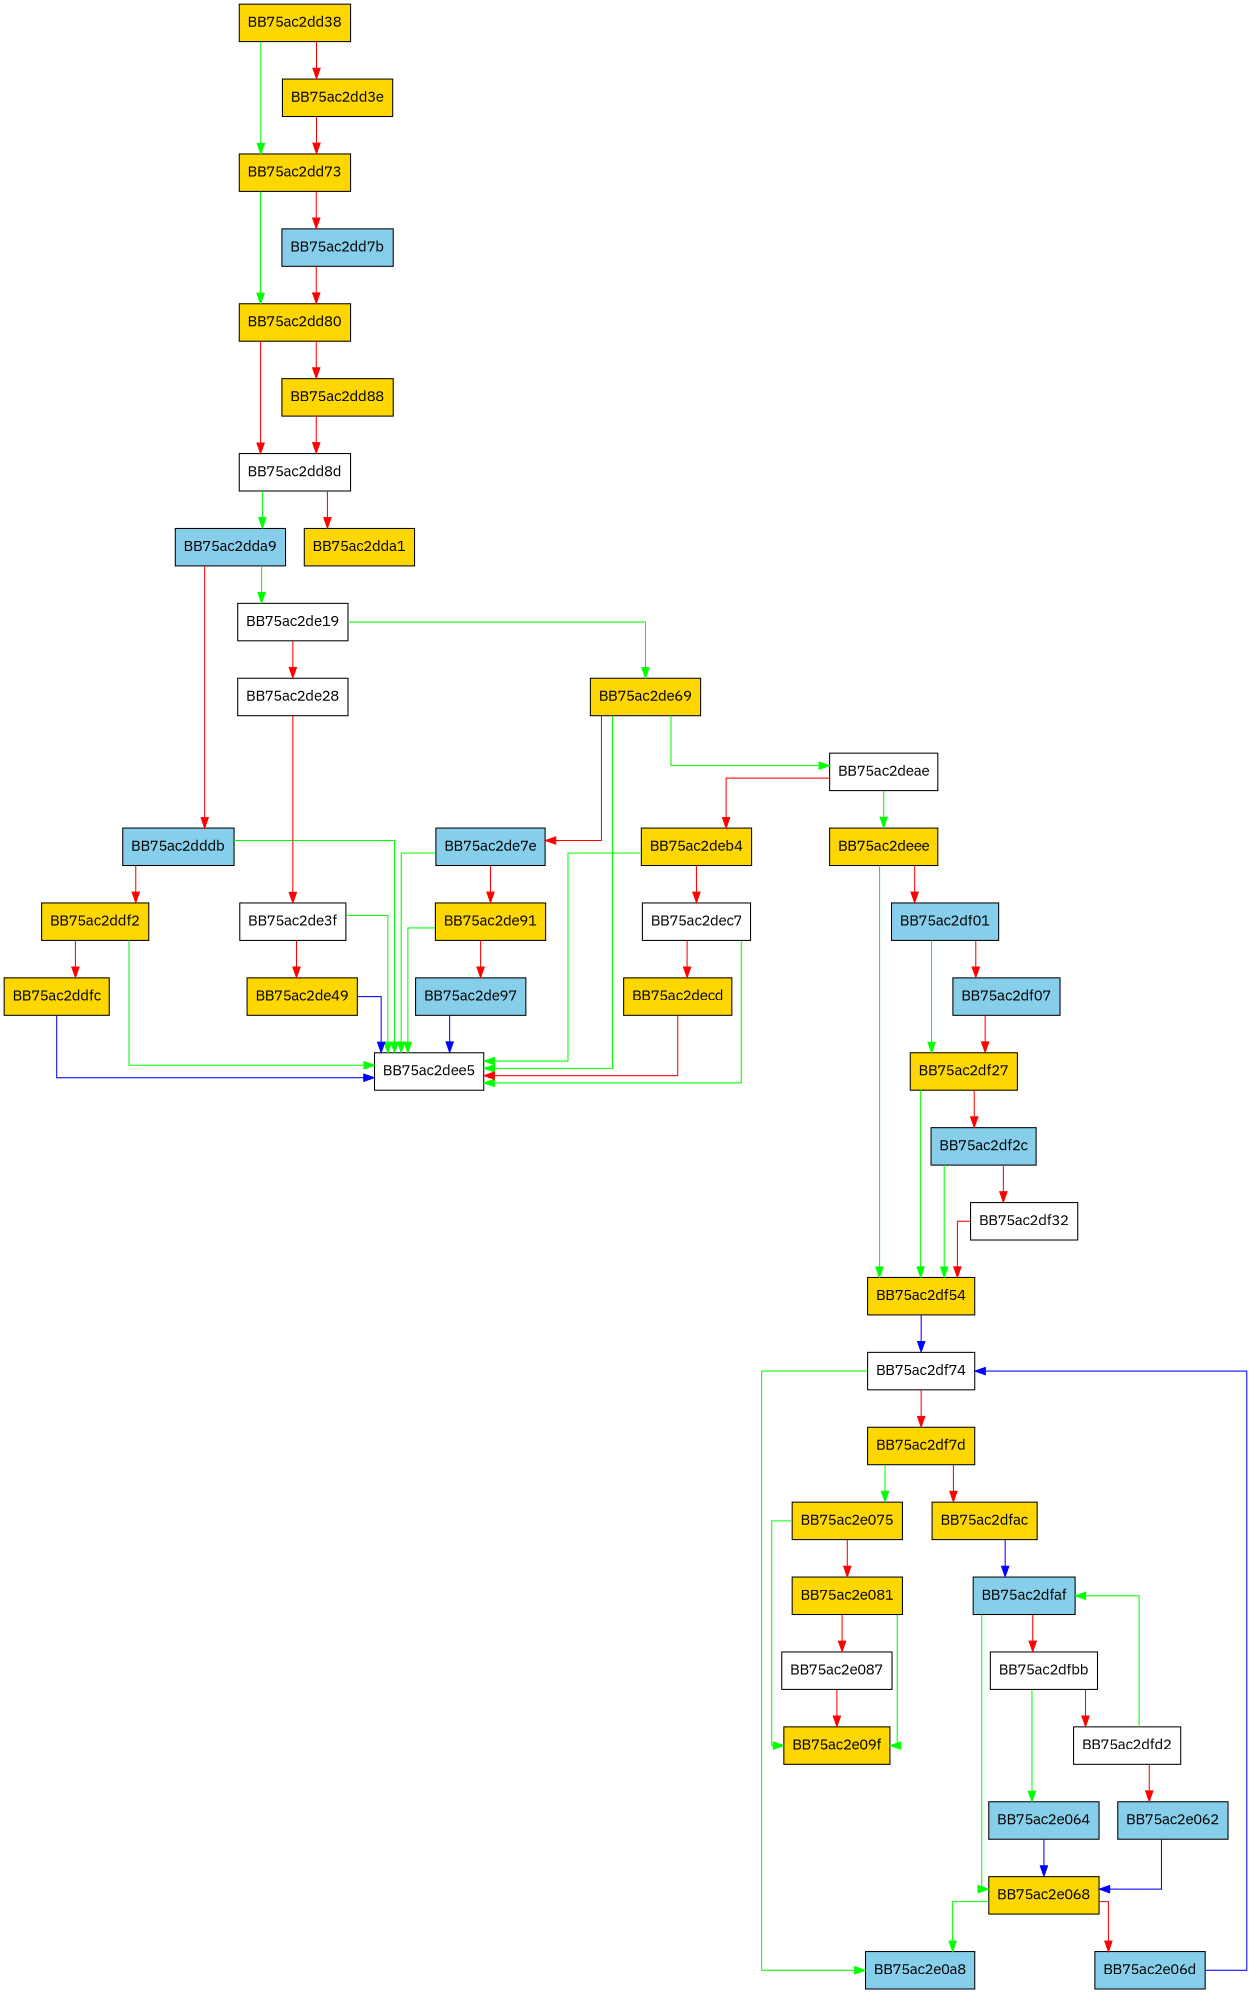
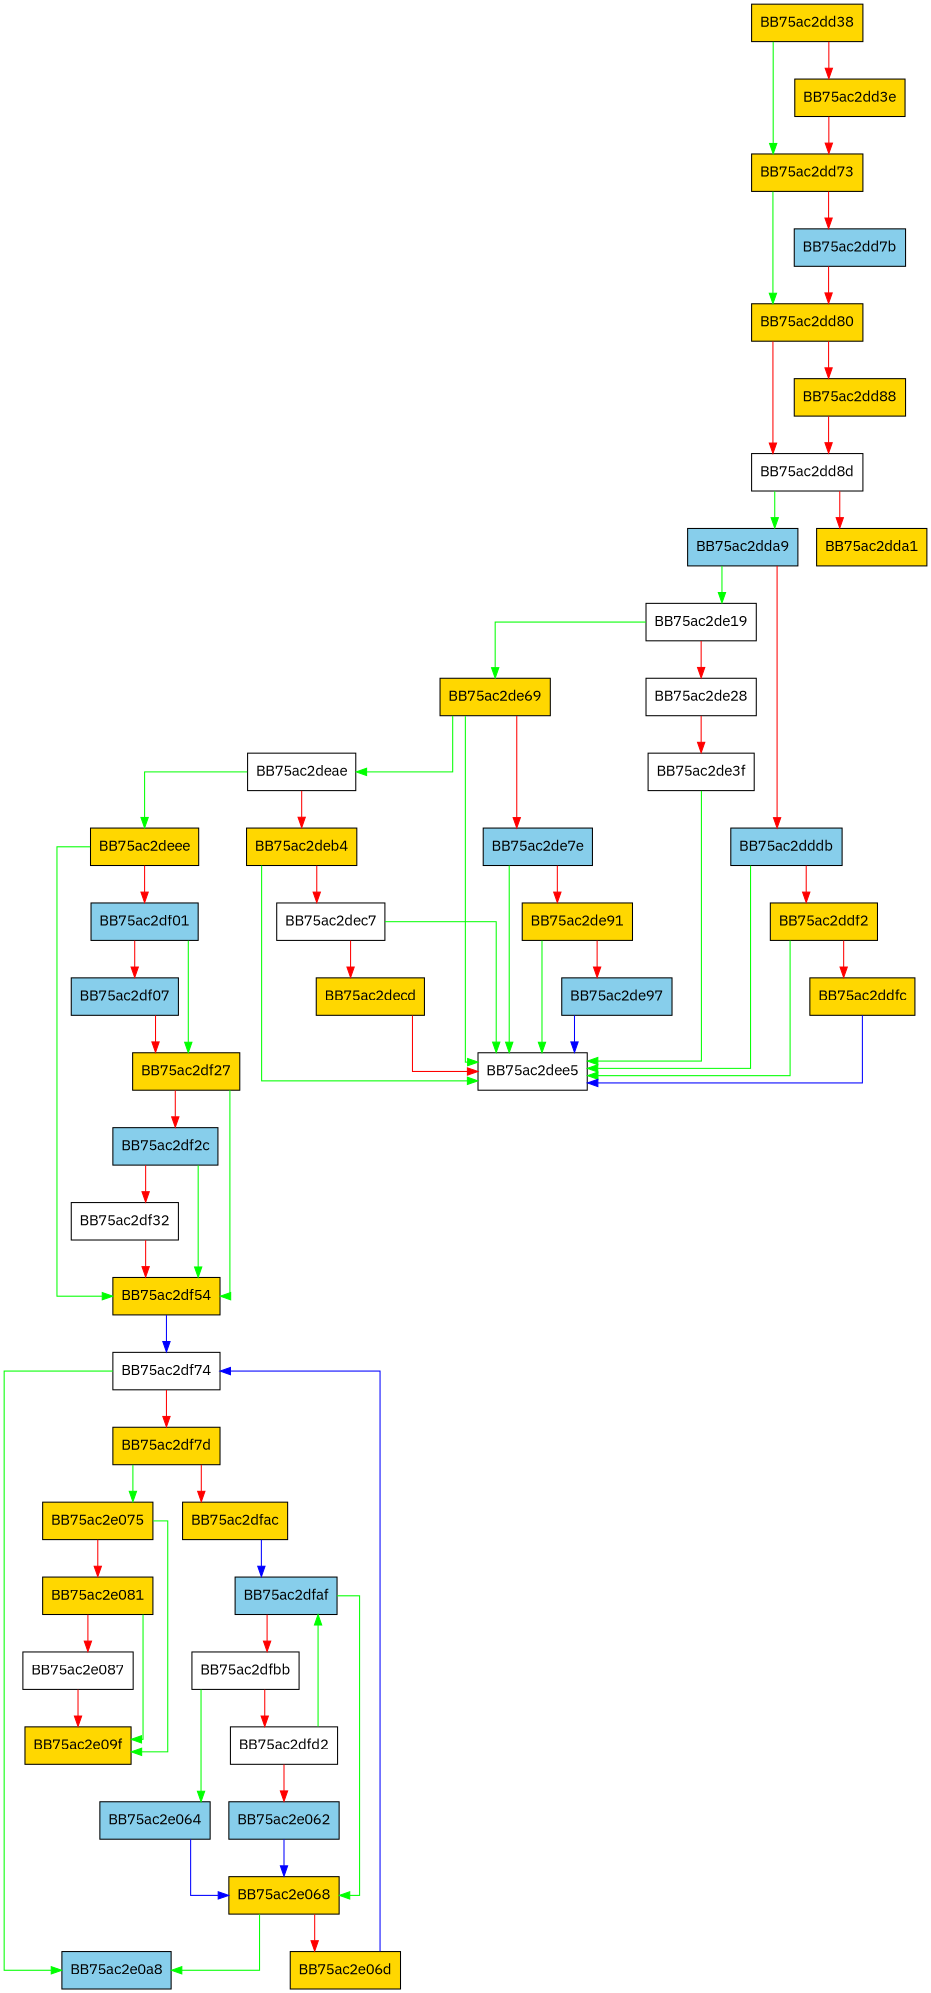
(302, 997) -> none
(1150, 1970) -> (345, 1970)
